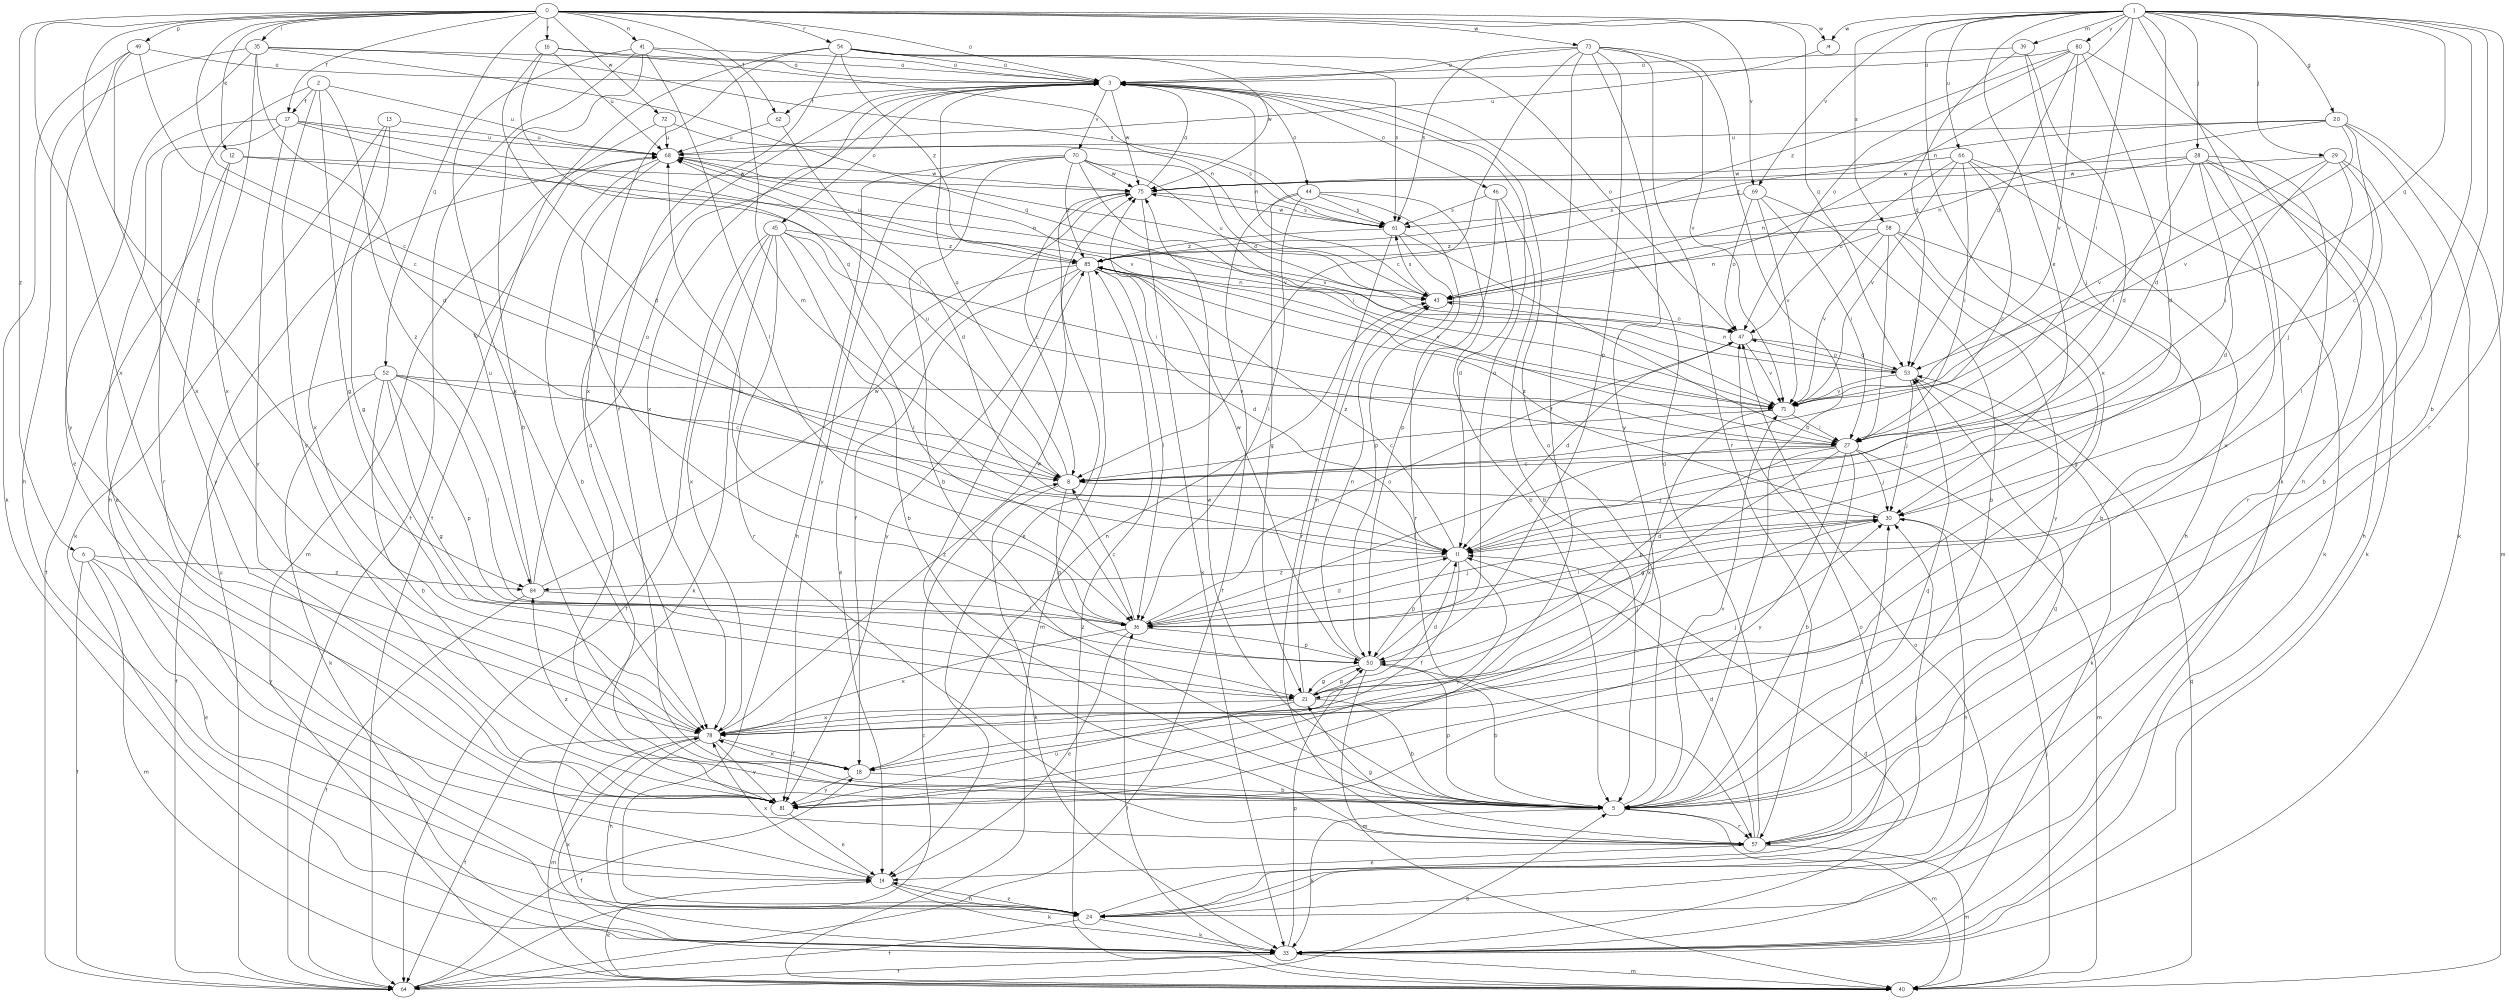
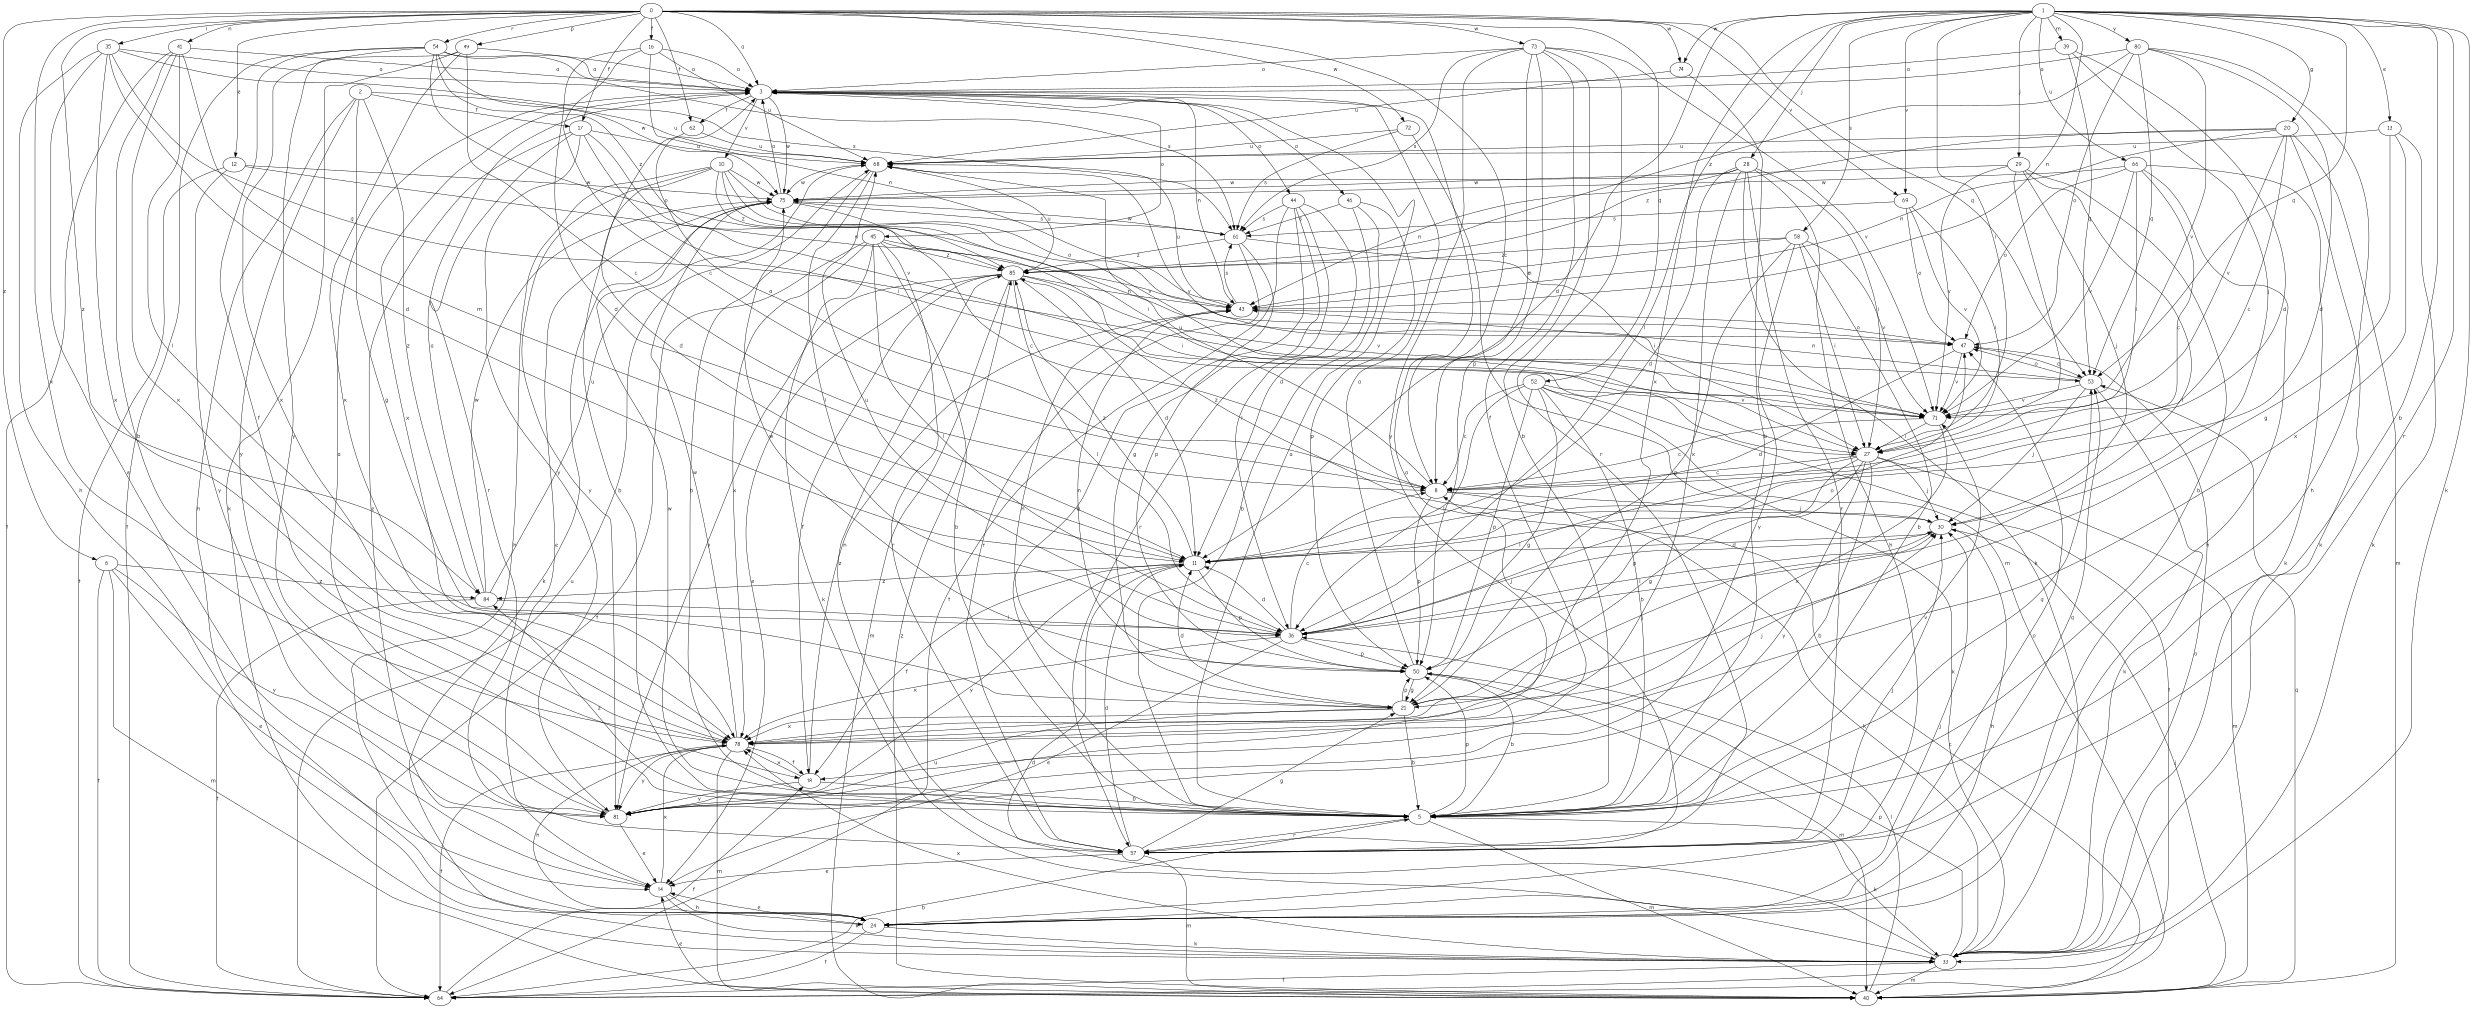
(1076, 156) -> (722, 165)
(2045, 247) -> (2254, 17)
(848, 265) -> (711, 273)
(1983, 548) -> (1758, 491)
